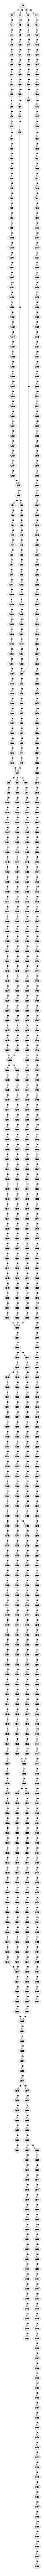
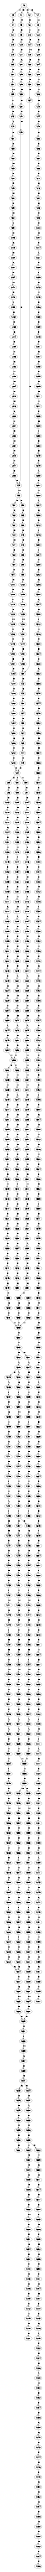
(17, 1293) -> none
